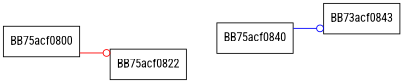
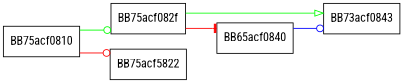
none -> (148, 19)
(255, 38) -> (255, 38)
(42, 42) -> (42, 42)
(148, 64) -> (148, 64)
